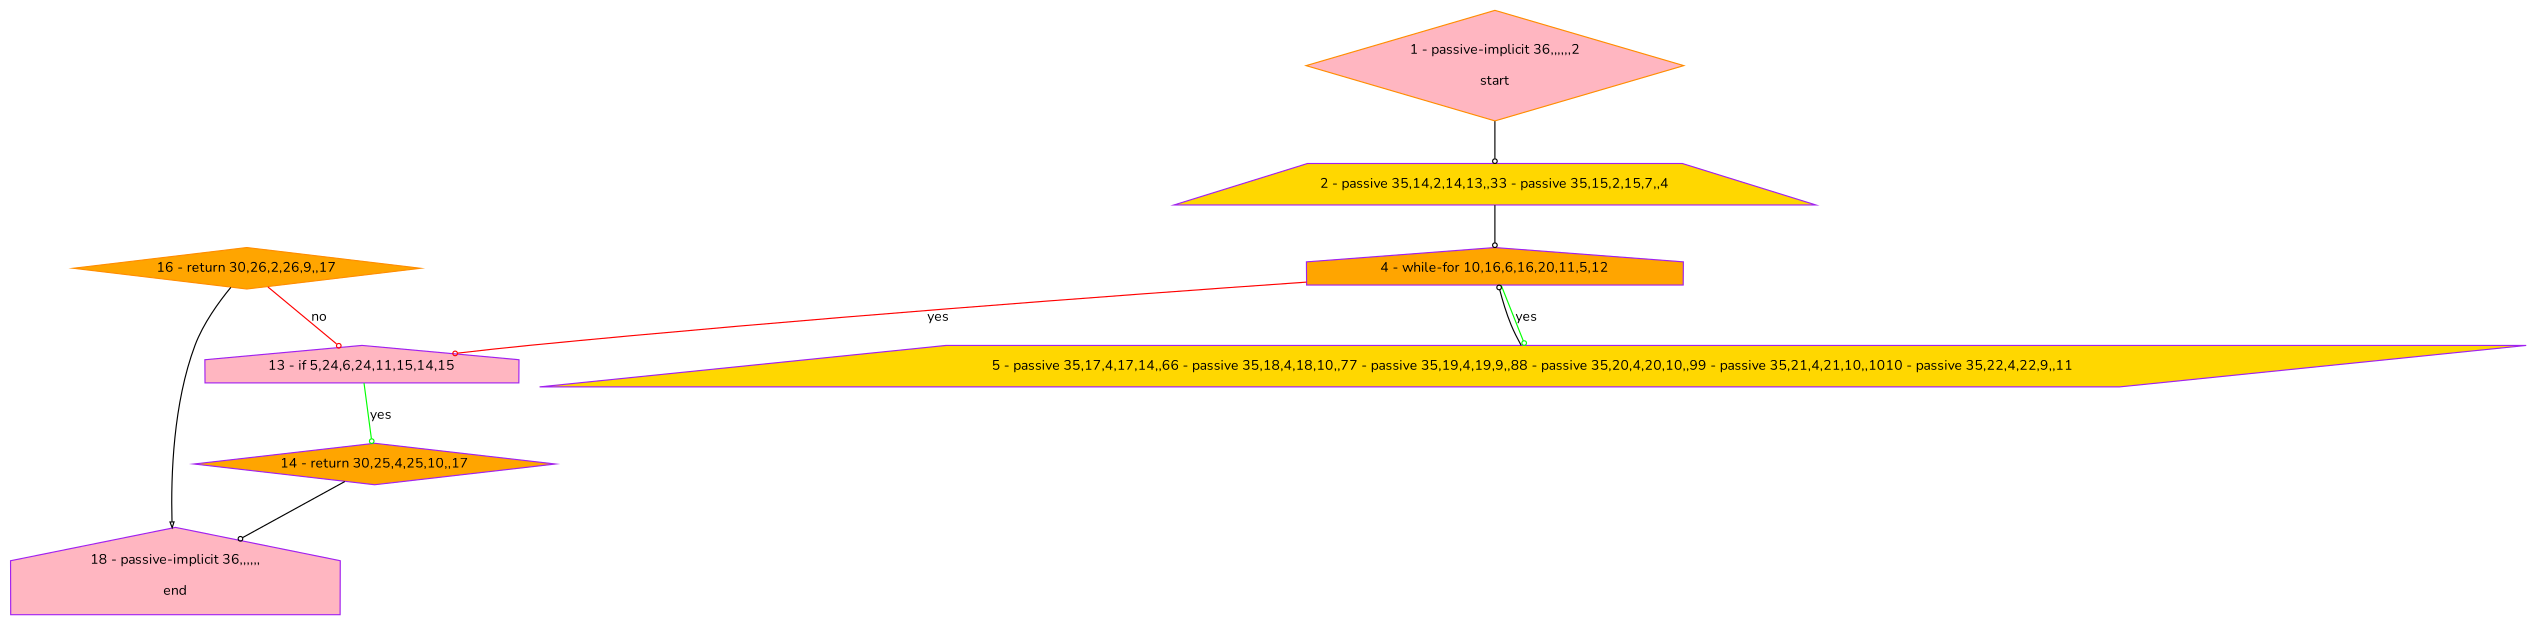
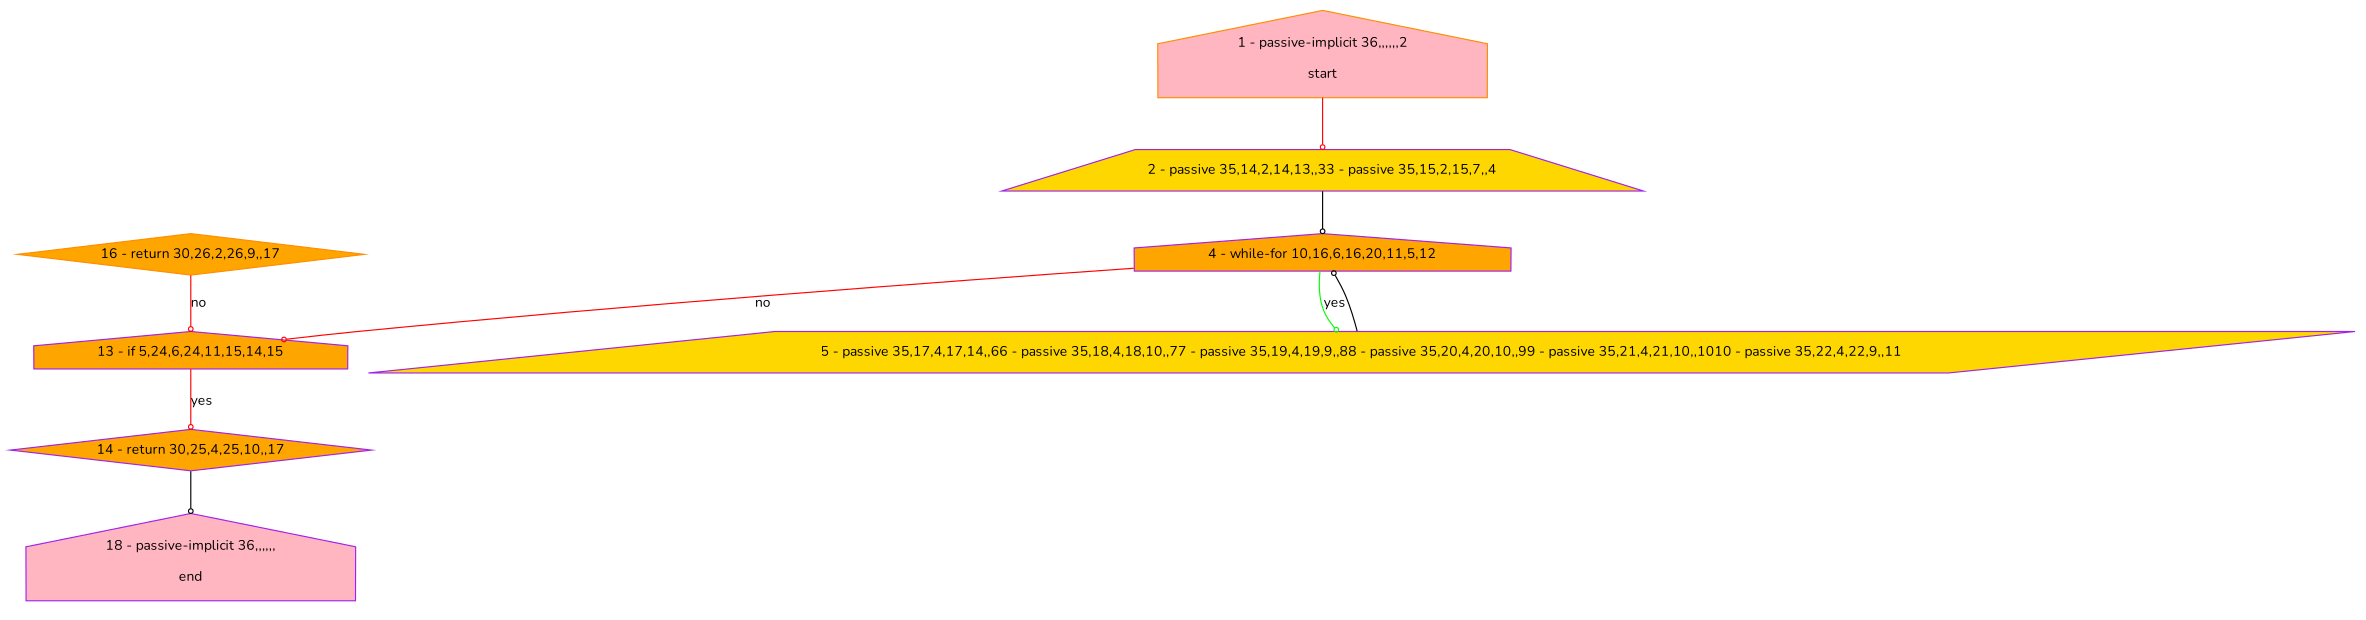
(1495, 66) -> (1323, 59)
(1495, 140) -> (1323, 121)
(938, 317) -> (763, 303)
(362, 366) -> (191, 352)
(181, 399) -> none
(368, 411) -> (191, 397)
